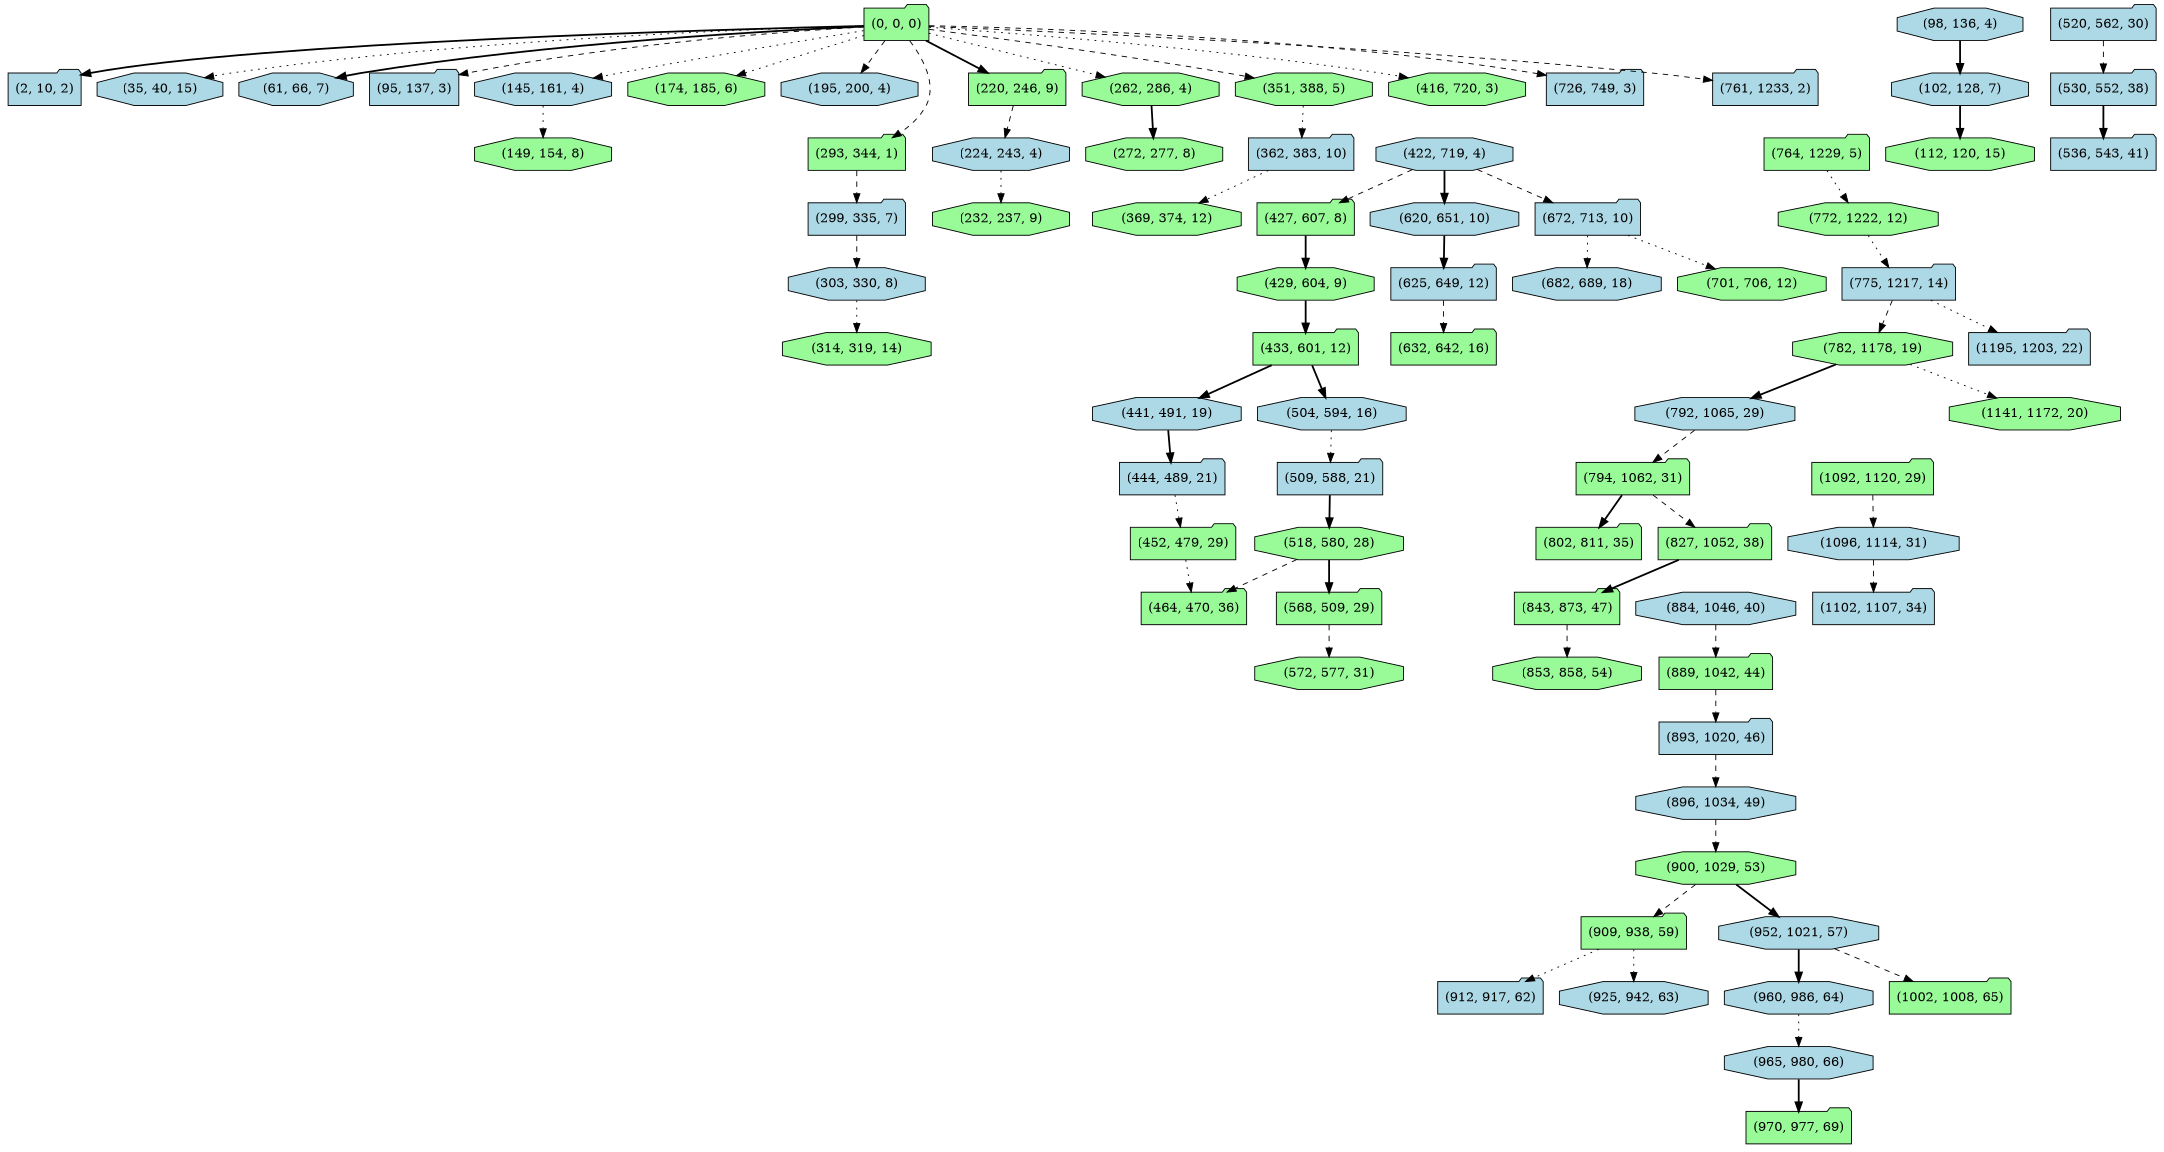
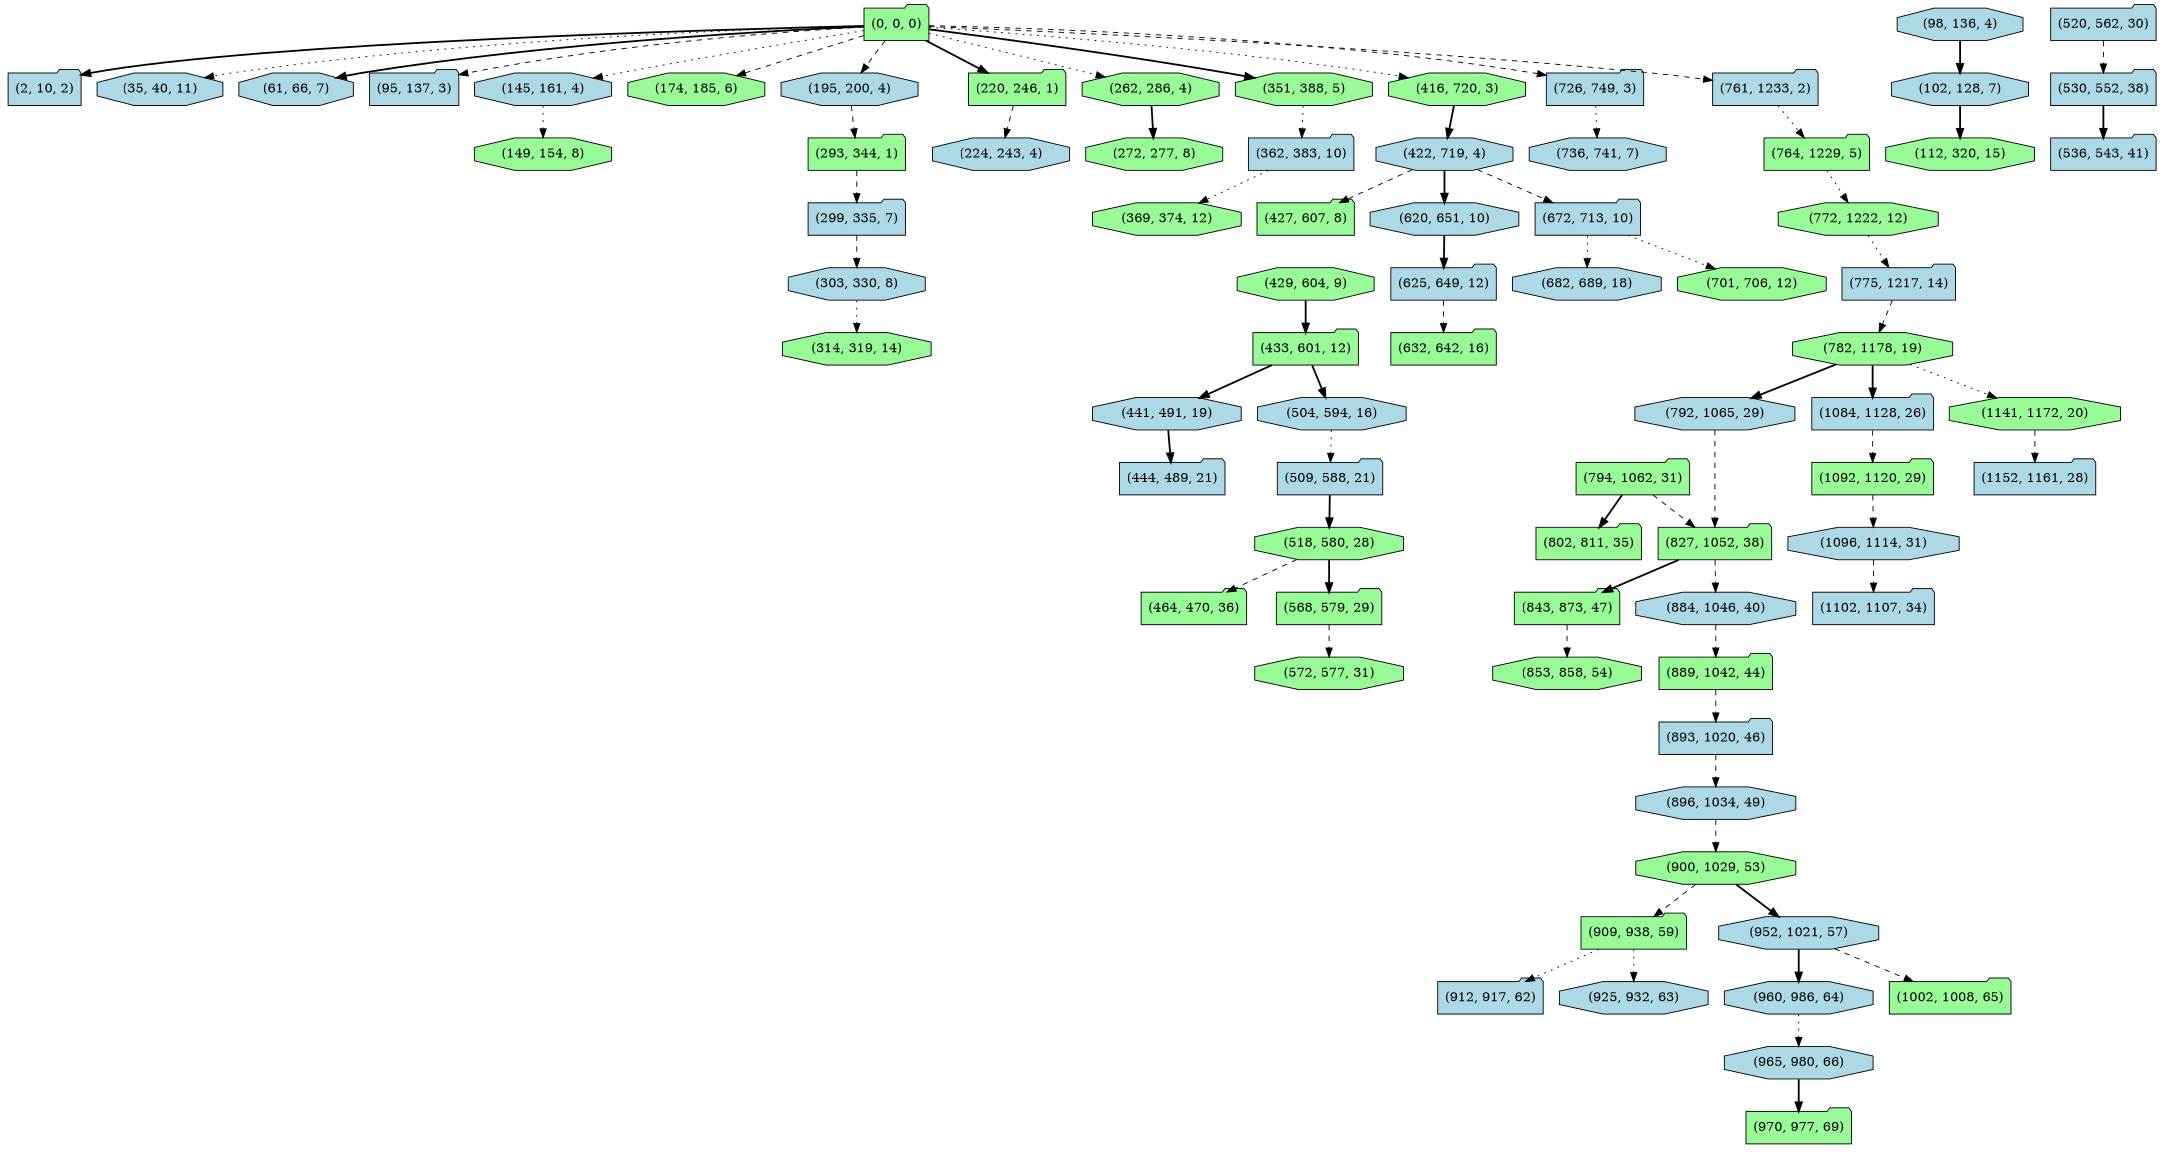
(1087, 51) -> (1087, 51)
(804, 54) -> (804, 54)
(160, 89) -> (160, 89)
(1017, 89) -> (1017, 89)
(930, 90) -> (853, 117)
none -> (1452, 117)
none -> (1788, 118)
none -> (1598, 154)
(1960, 154) -> (1960, 154)
(1001, 219) -> none
(1306, 247) -> none
(2029, 349) -> none
none -> (1873, 414)
(1677, 443) -> (1715, 474)
none -> (2035, 479)
(1183, 544) -> none
none -> (1715, 572)
(1329, 608) -> (1329, 608)
(1634, 998) -> (1634, 998)
